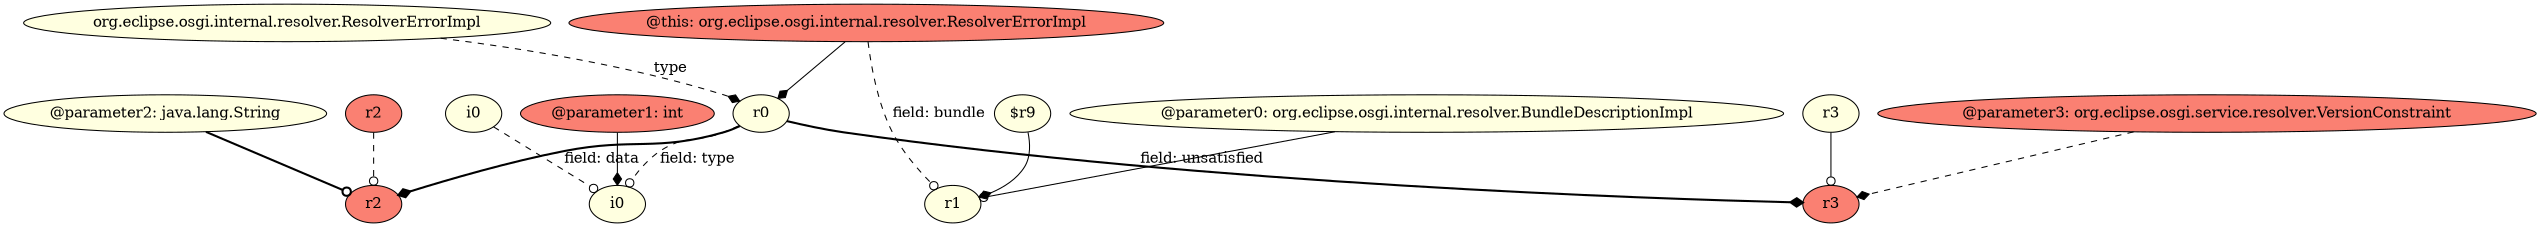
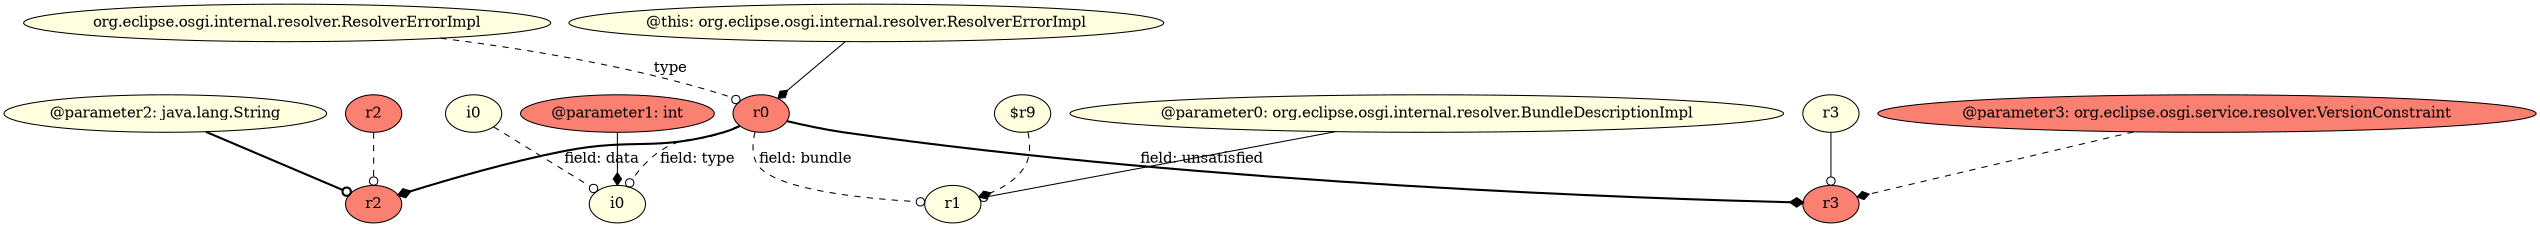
(866, 23) -> (866, 23)
(585, 61) -> (585, 61)
(761, 114) -> (761, 114)
(886, 118) -> (817, 190)
(1022, 170) -> (1022, 170)
